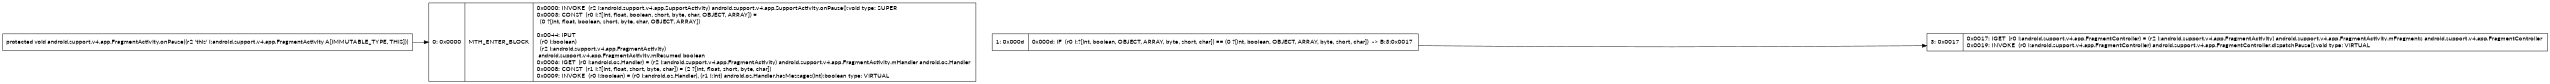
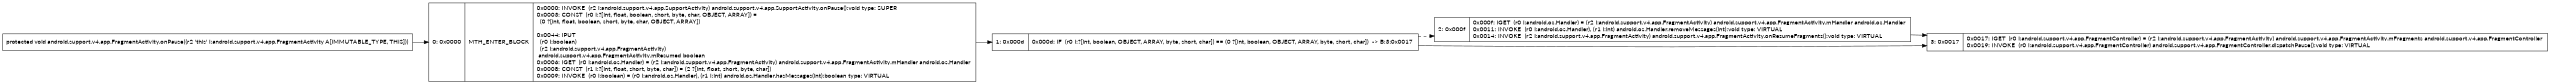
none -> (1673, 30)
none -> (982, 42)
